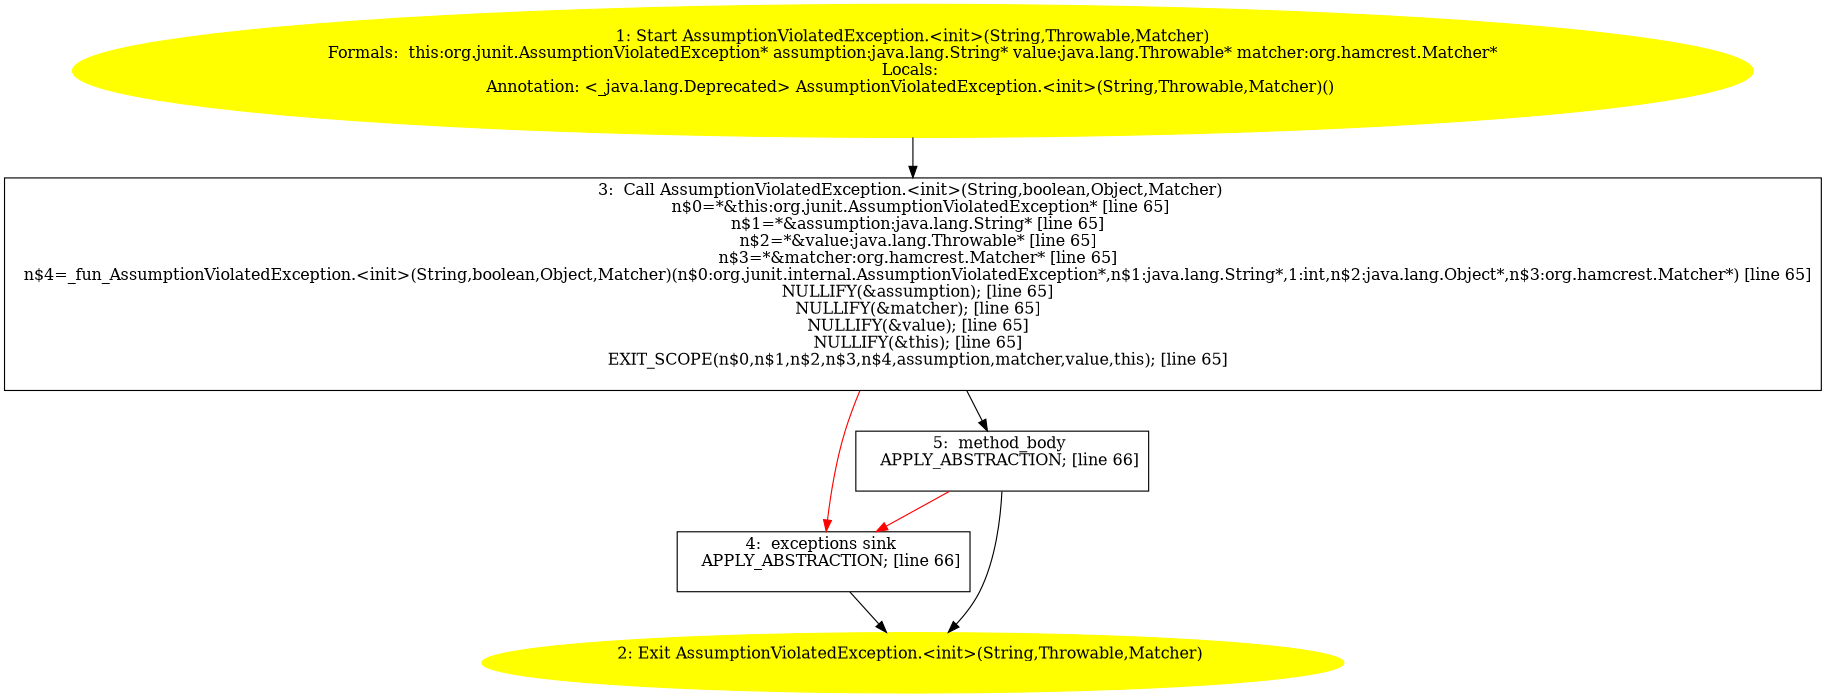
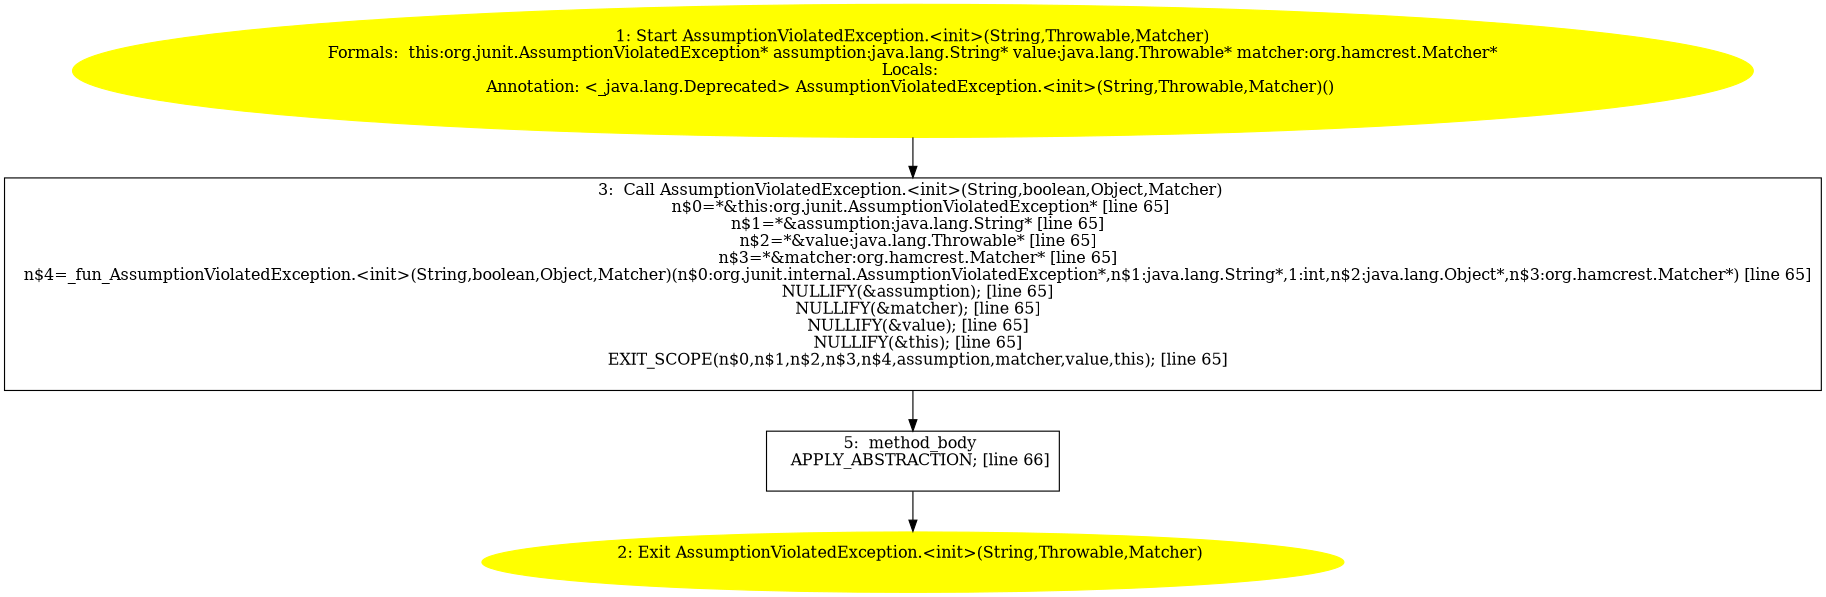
(824, 562) -> none
